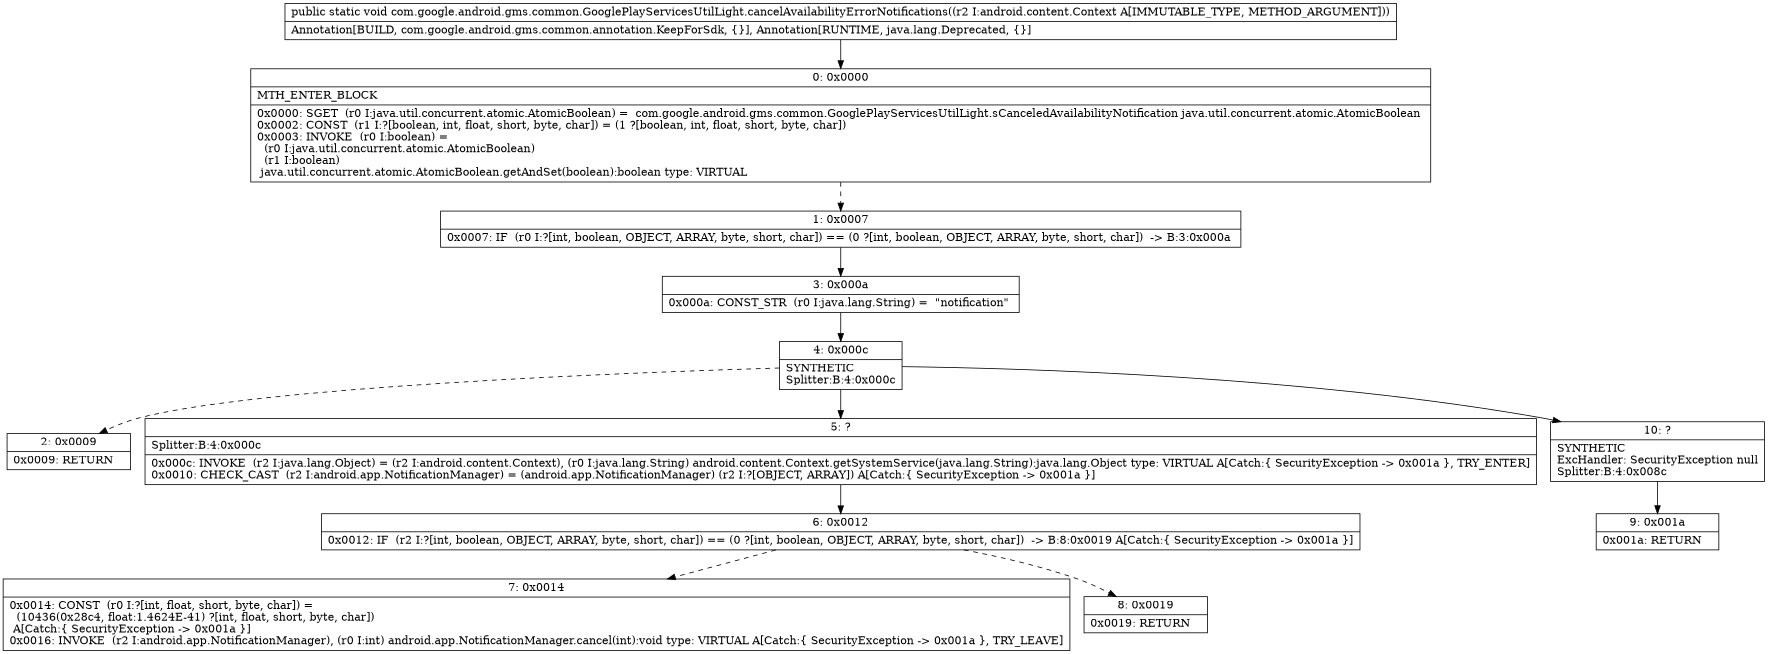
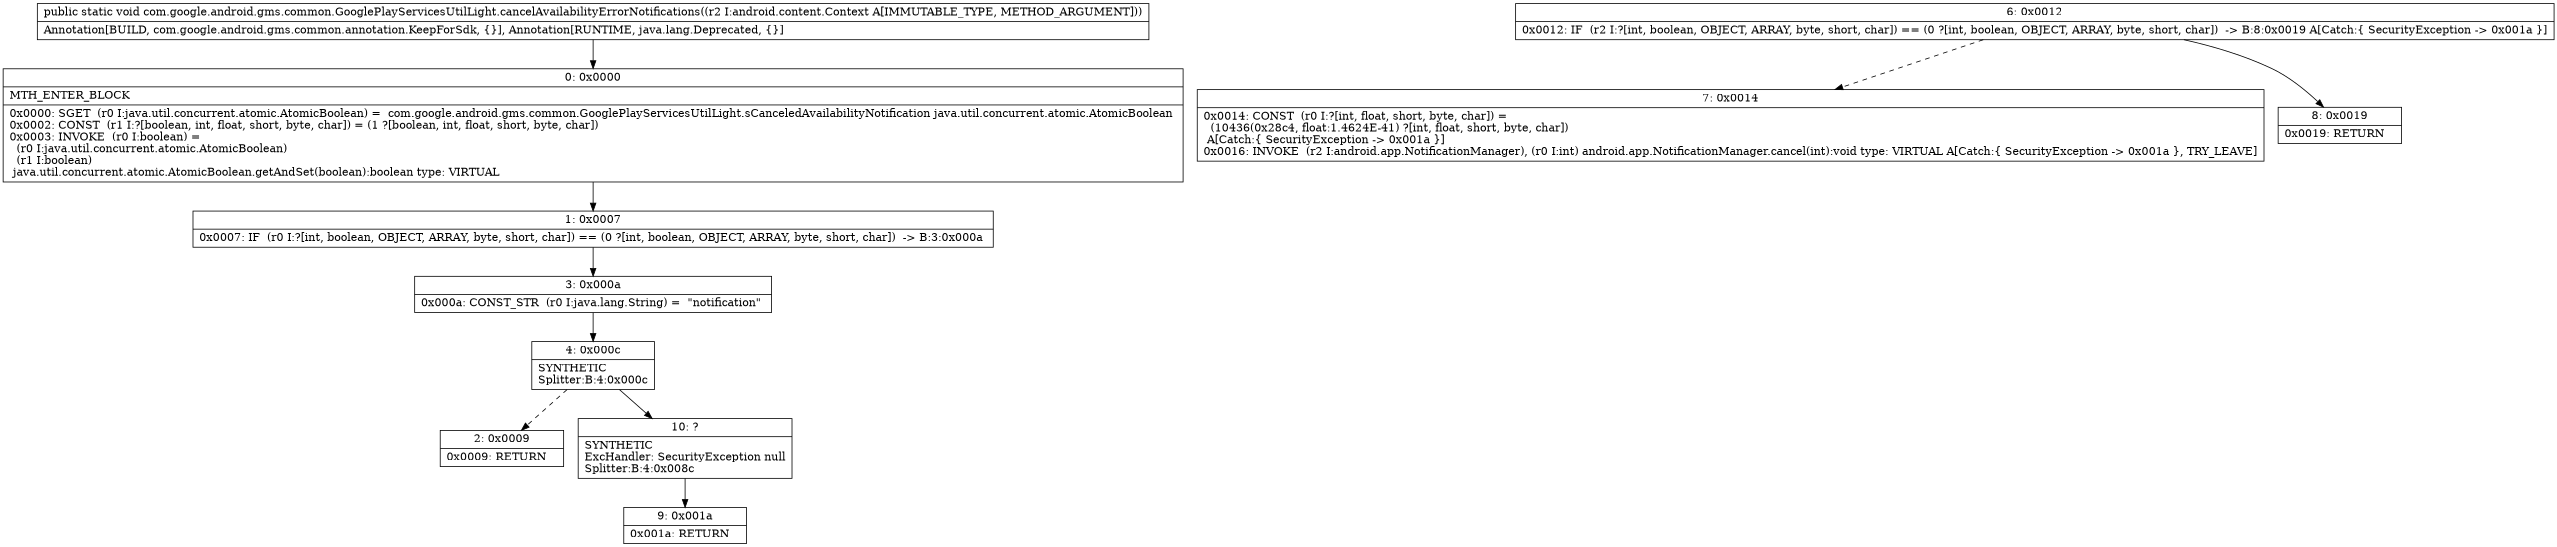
(841, 193) -> (593, 193)
(841, 452) -> none
(1038, 567) -> (2255, 61)
